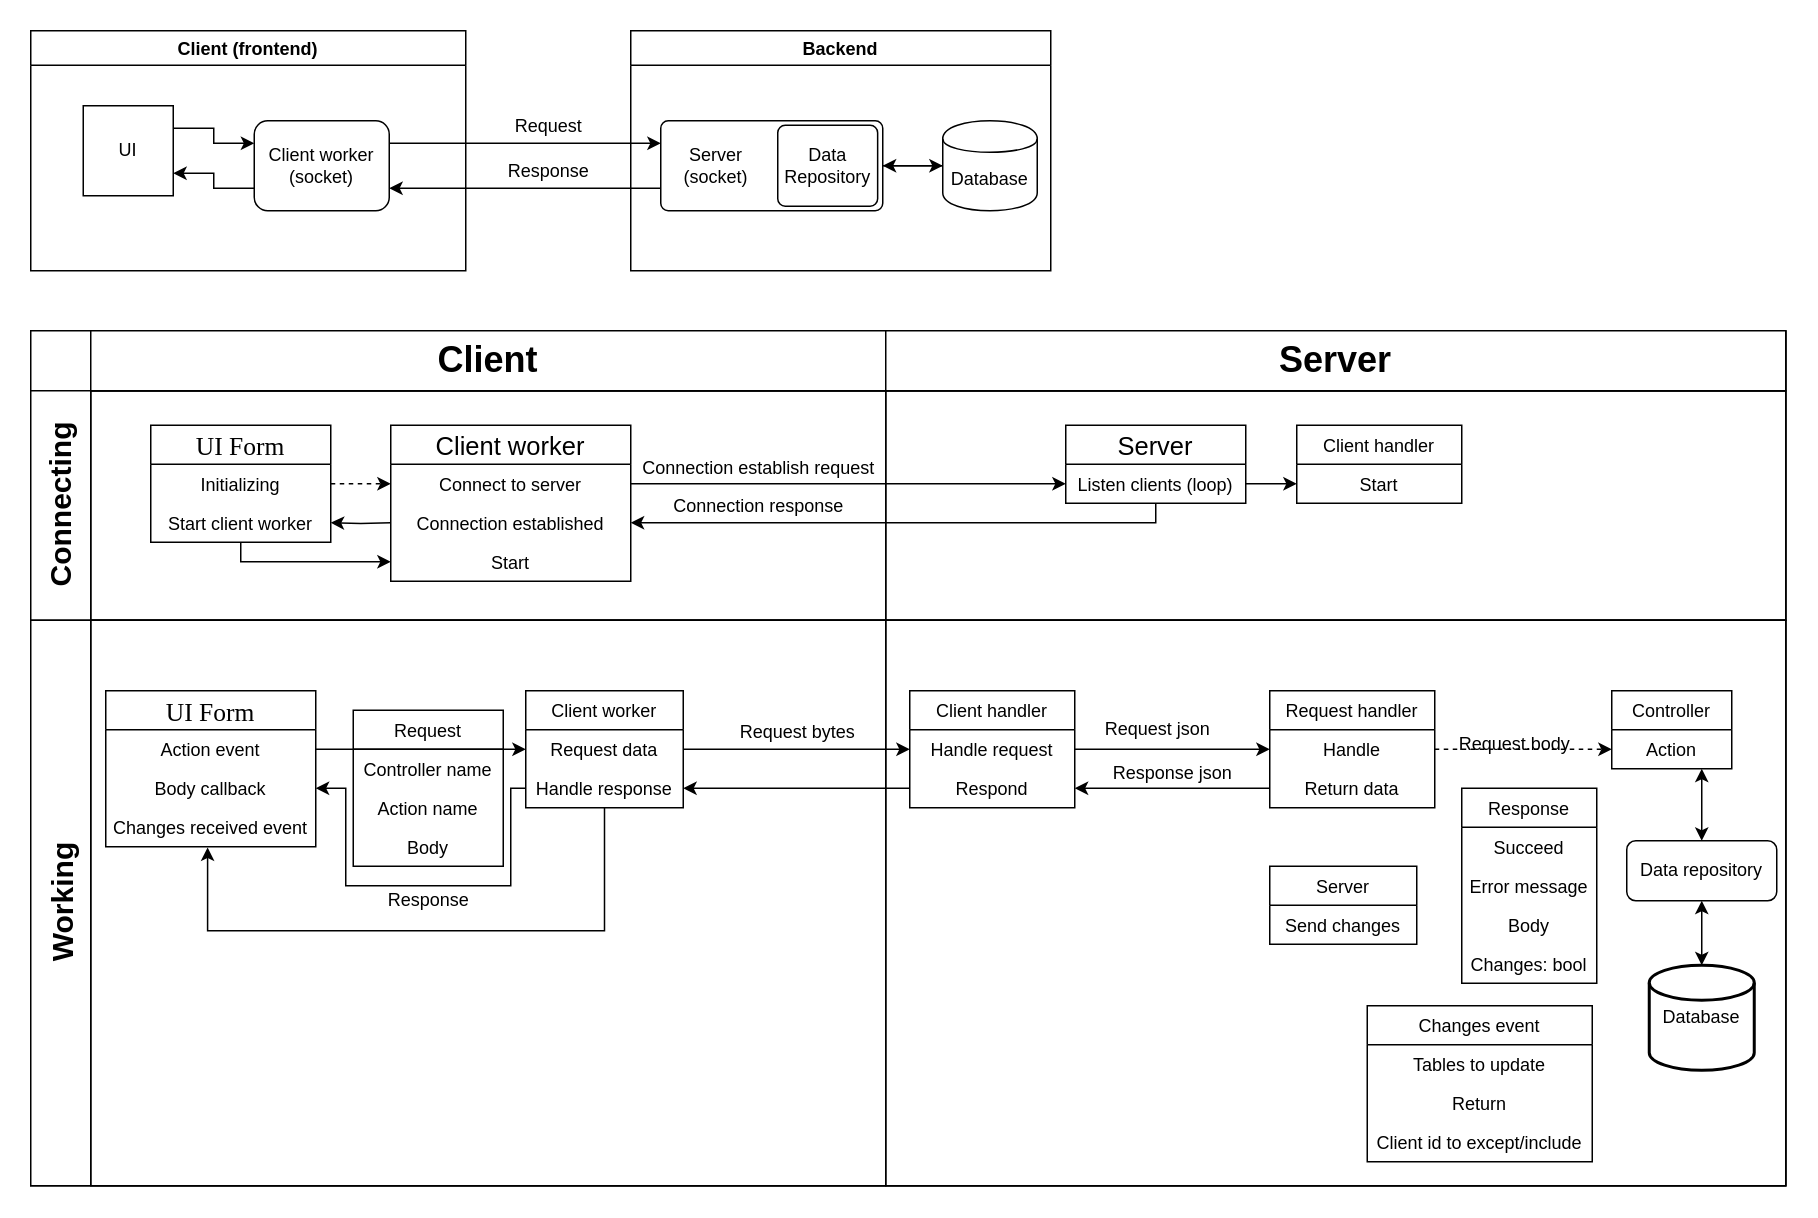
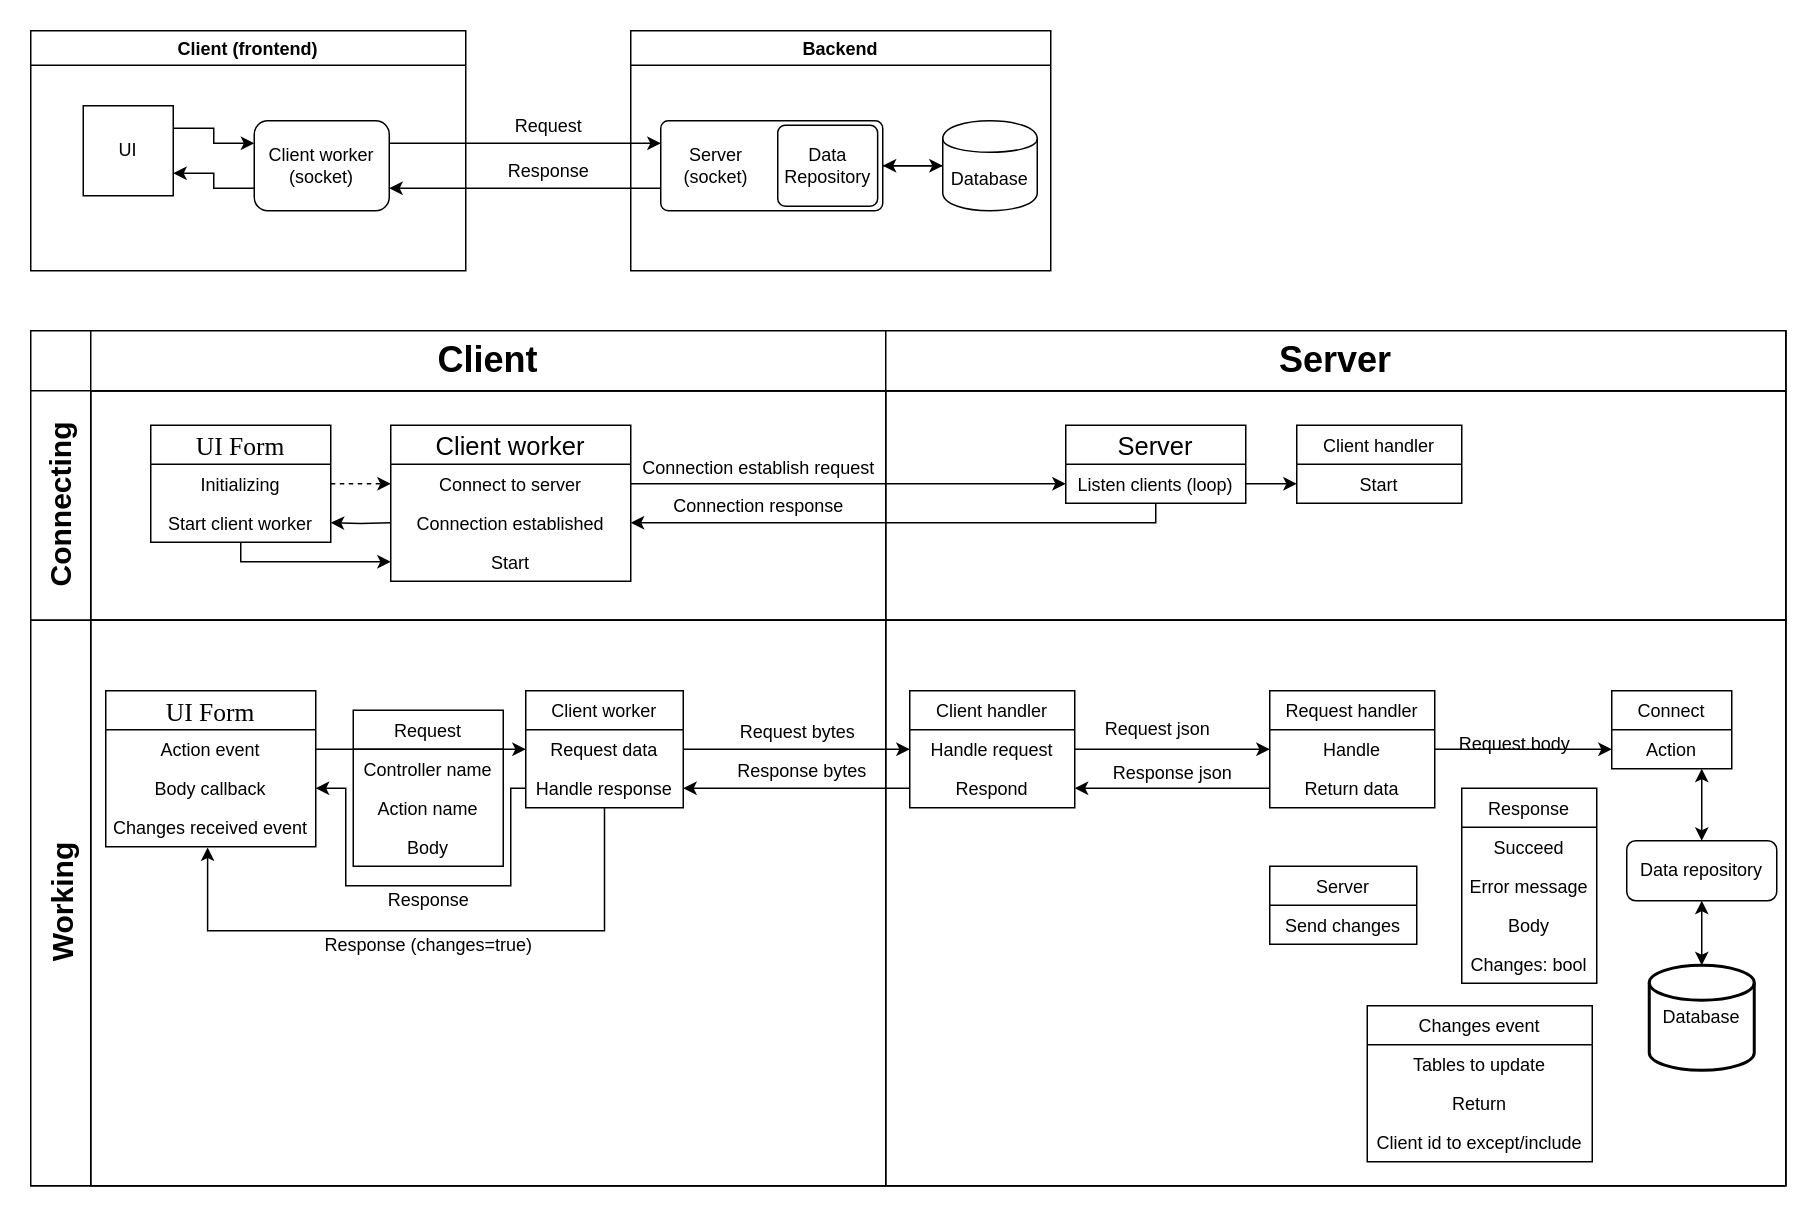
(1671, 711) -> (1671, 711)
(1518, 749) -> (1518, 749)
none -> (802, 772)
none -> (428, 946)
